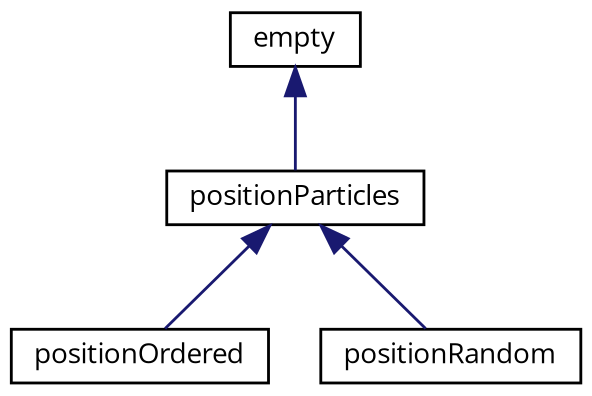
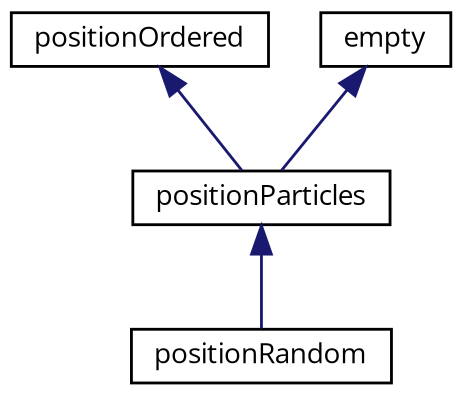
(207, 287) -> (210, 130)
